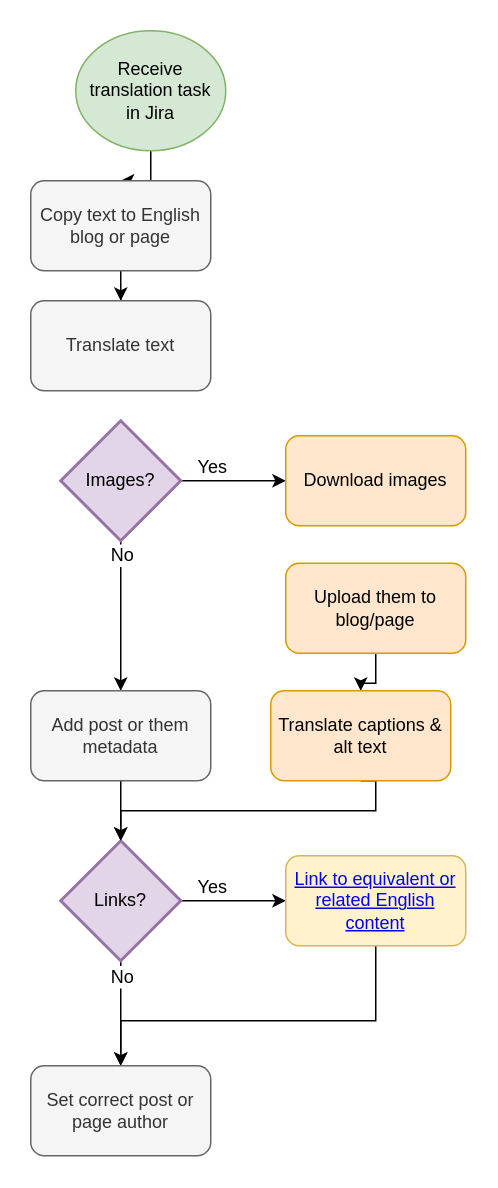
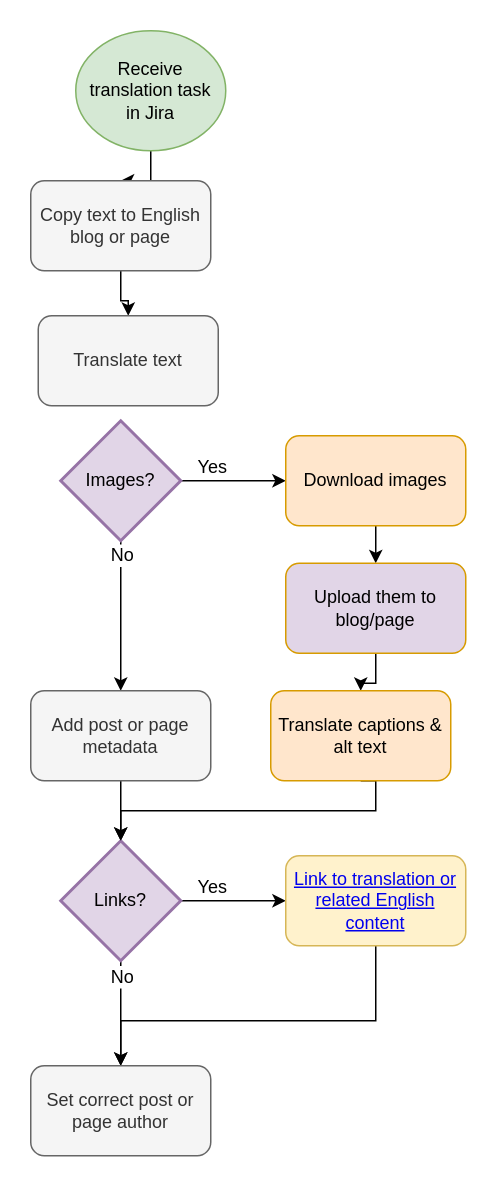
(121, 346) -> (128, 361)
none -> (376, 550)
(376, 608) -> (376, 608)
(121, 736) -> (121, 736)
(376, 901) -> (376, 901)
